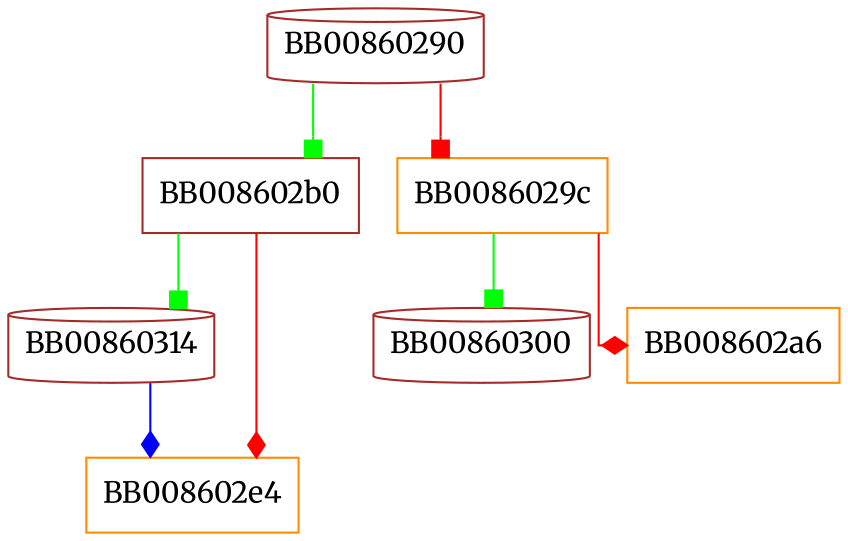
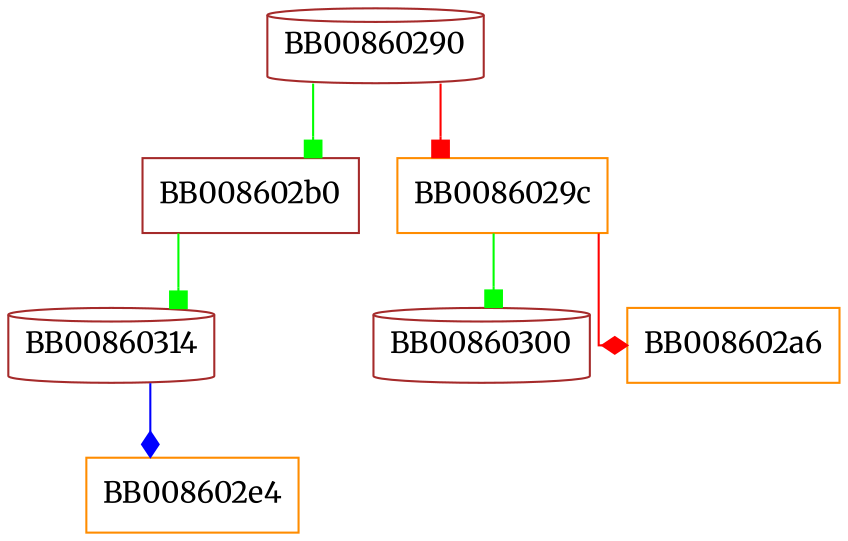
(256, 333) -> none
